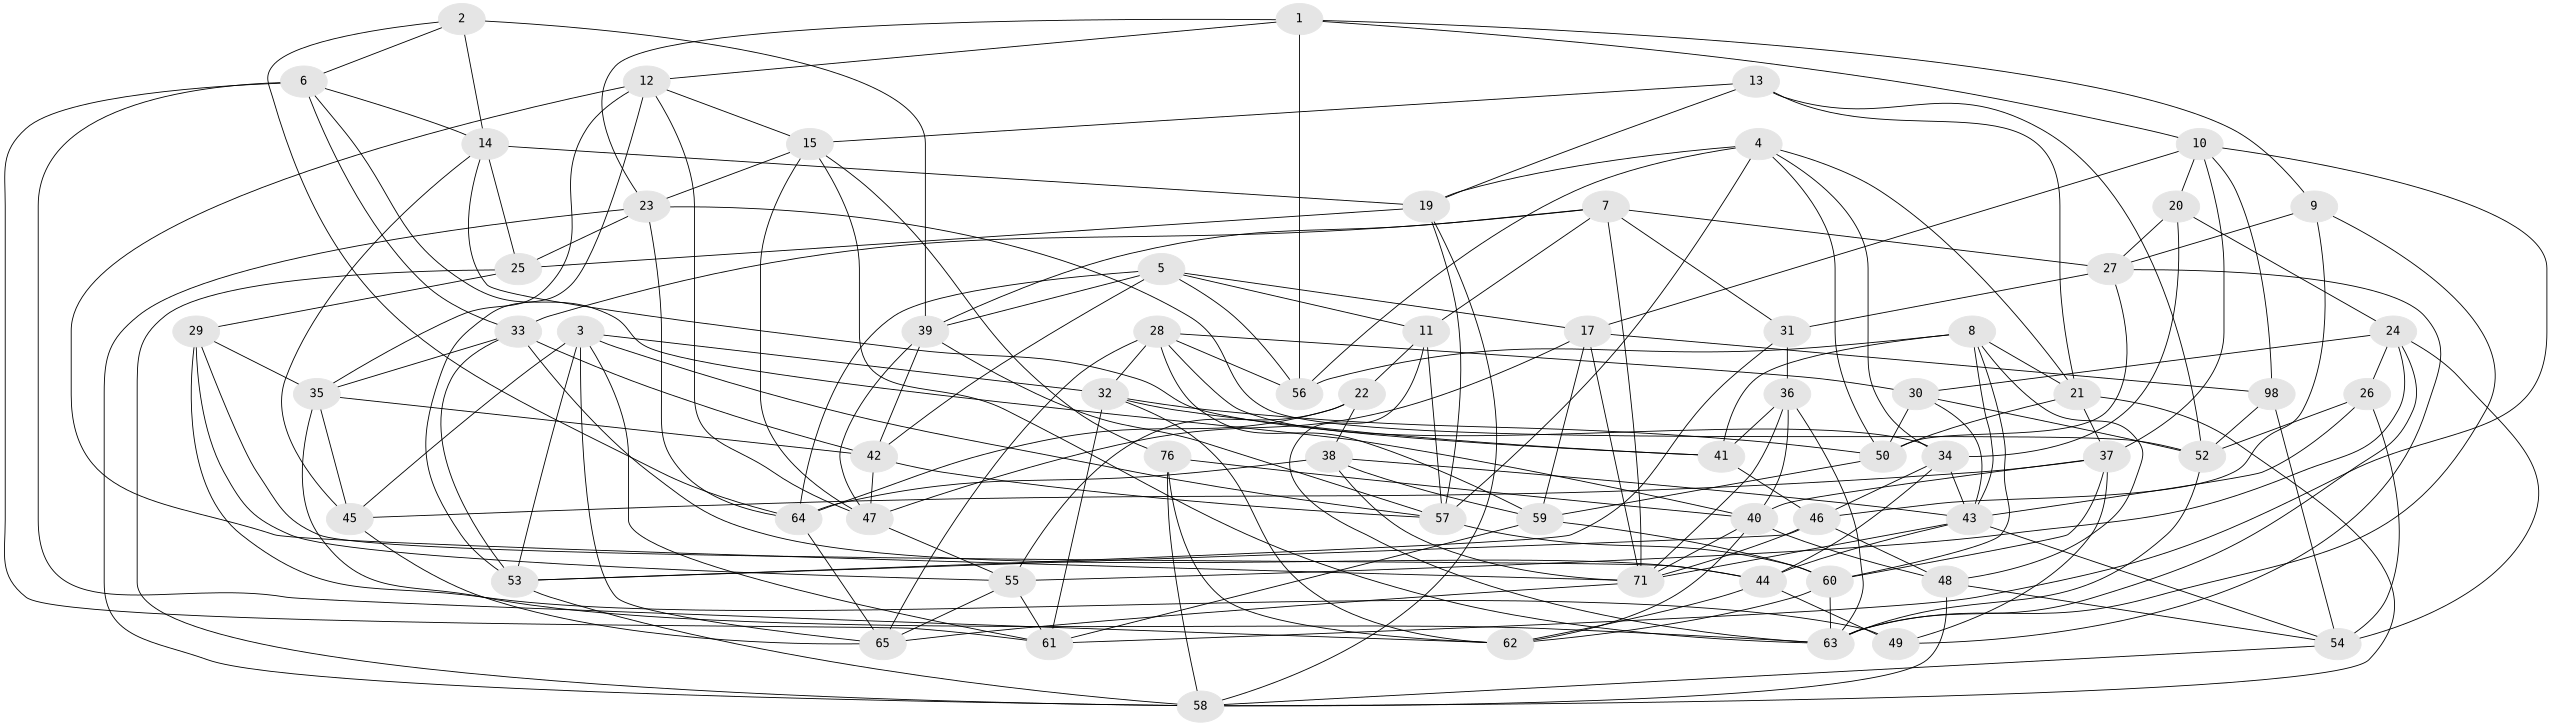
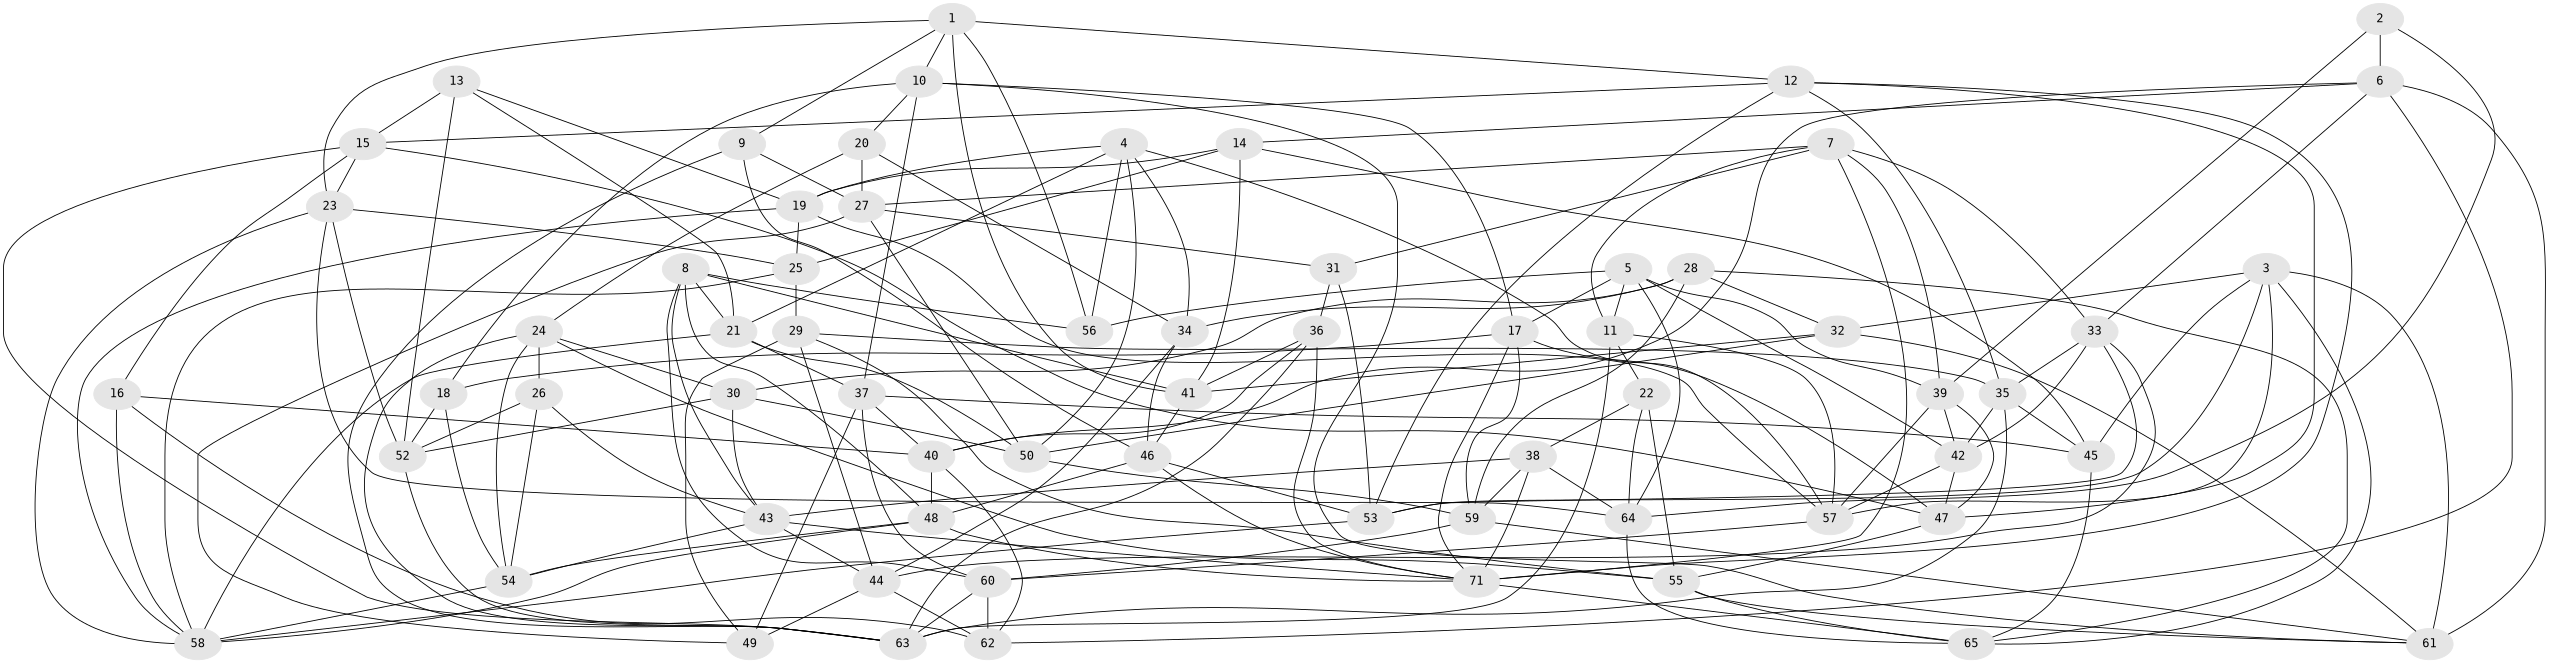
(474, 82) -> none
none -> (1000, 256)
(1236, 366) -> none
(2272, 394) -> (444, 394)
(1168, 457) -> (117, 394)
(1958, 488) -> none
(1262, 531) -> none
(1697, 550) -> (1212, 572)
